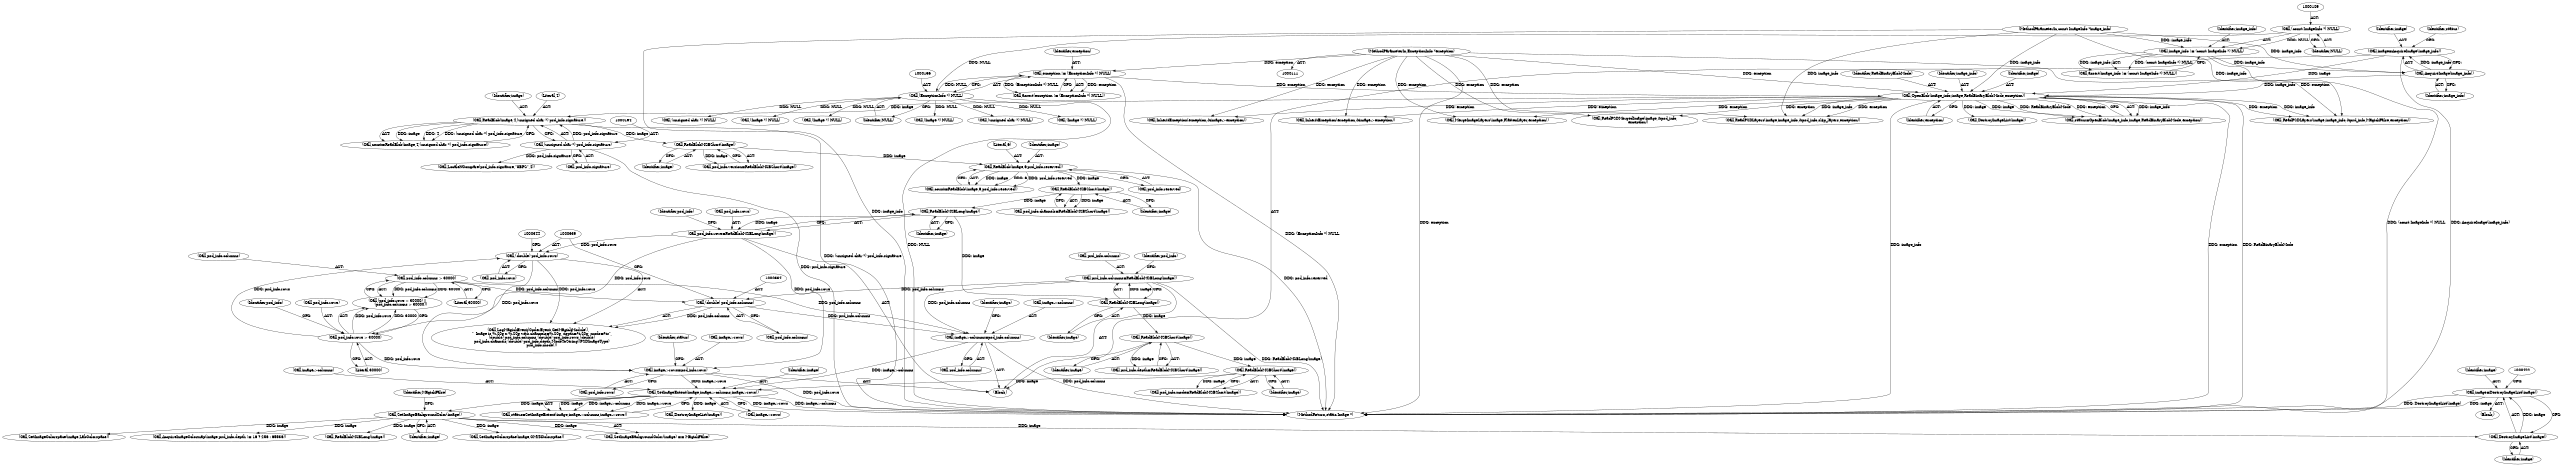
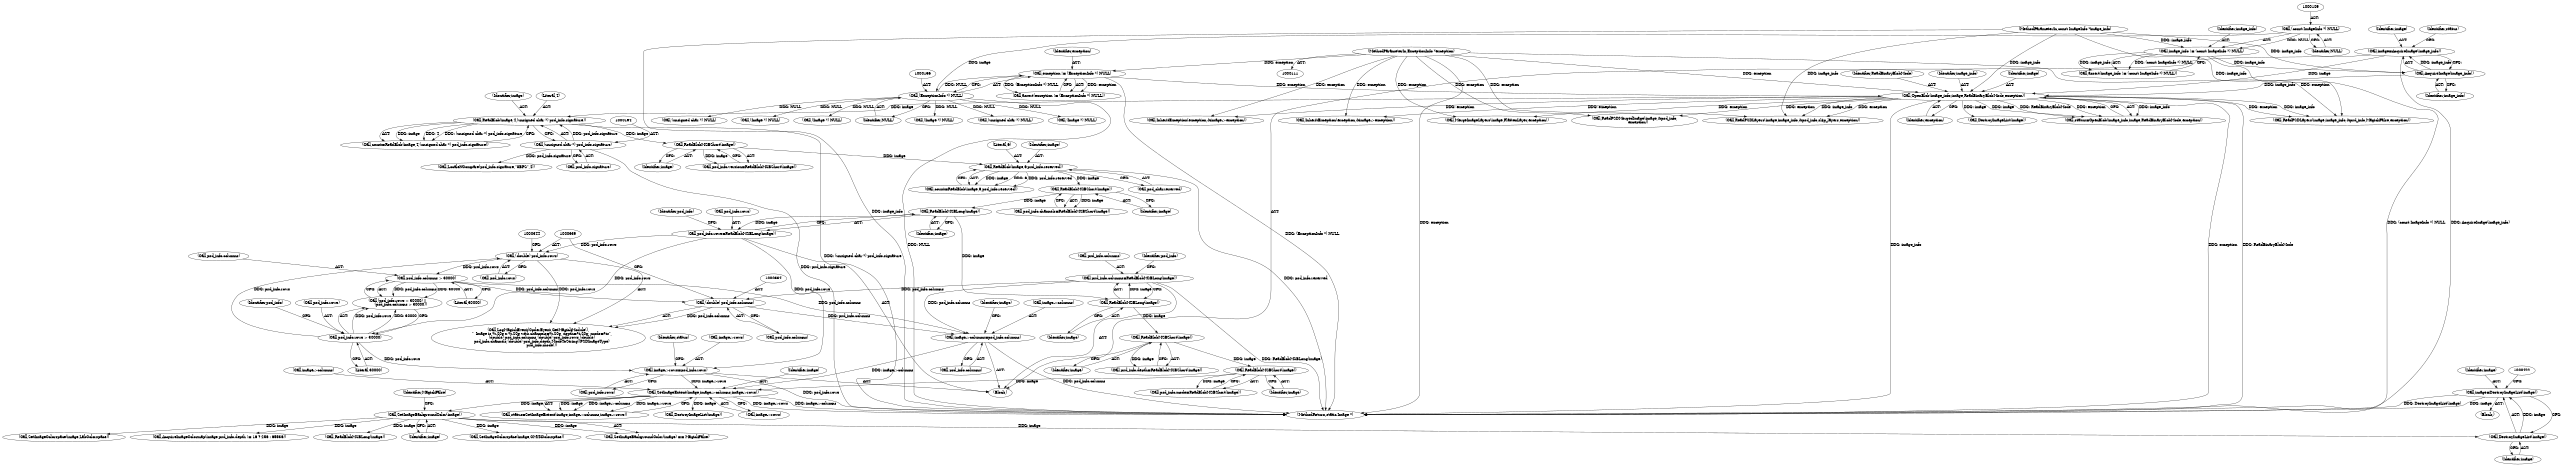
(980, 63) -> (980, 63)
(1160, 190) -> (1160, 190)
(444, 359) -> (470, 264)
